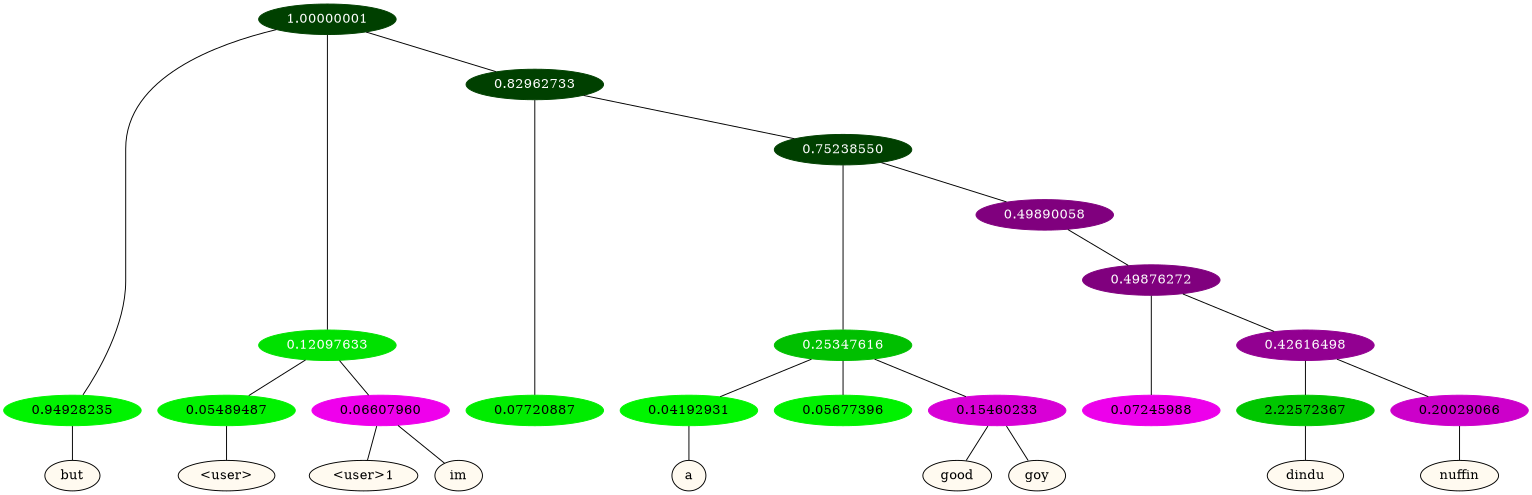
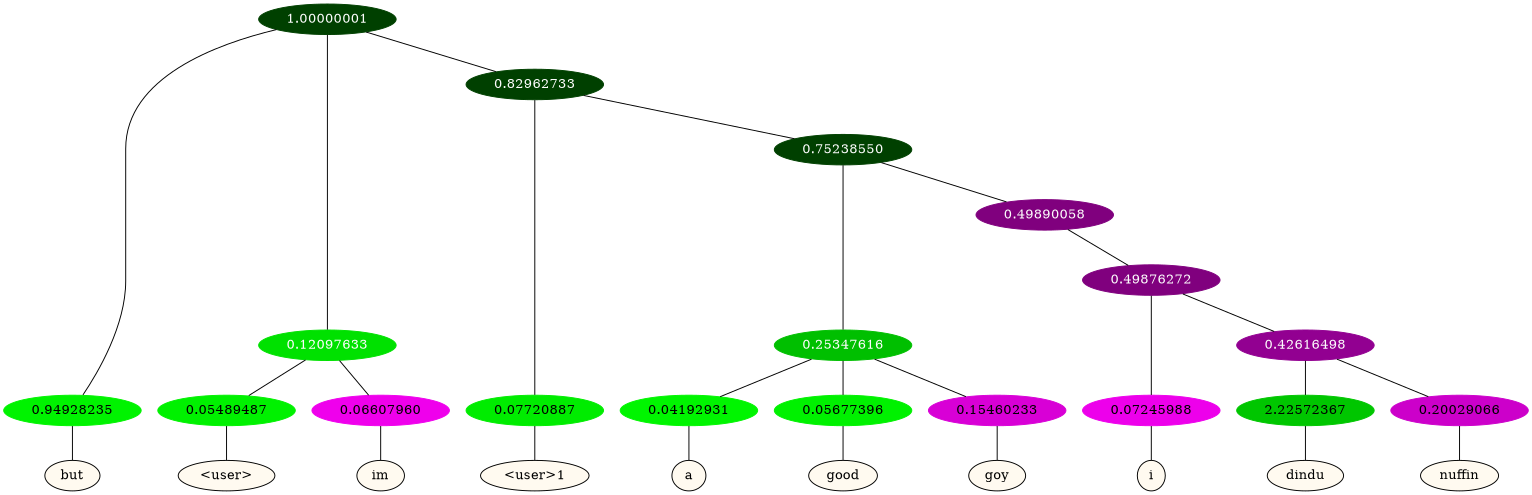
(372, 443) -> (535, 443)
(977, 443) -> (843, 443)
none -> (1151, 476)
